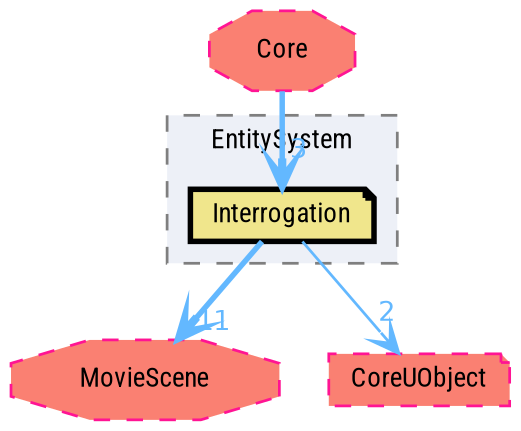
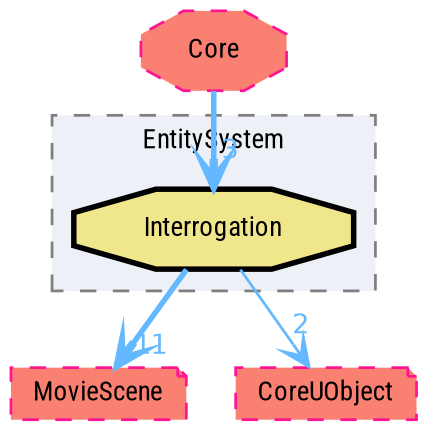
(282, 215) -> (214, 229)
(145, 380) -> (99, 394)
